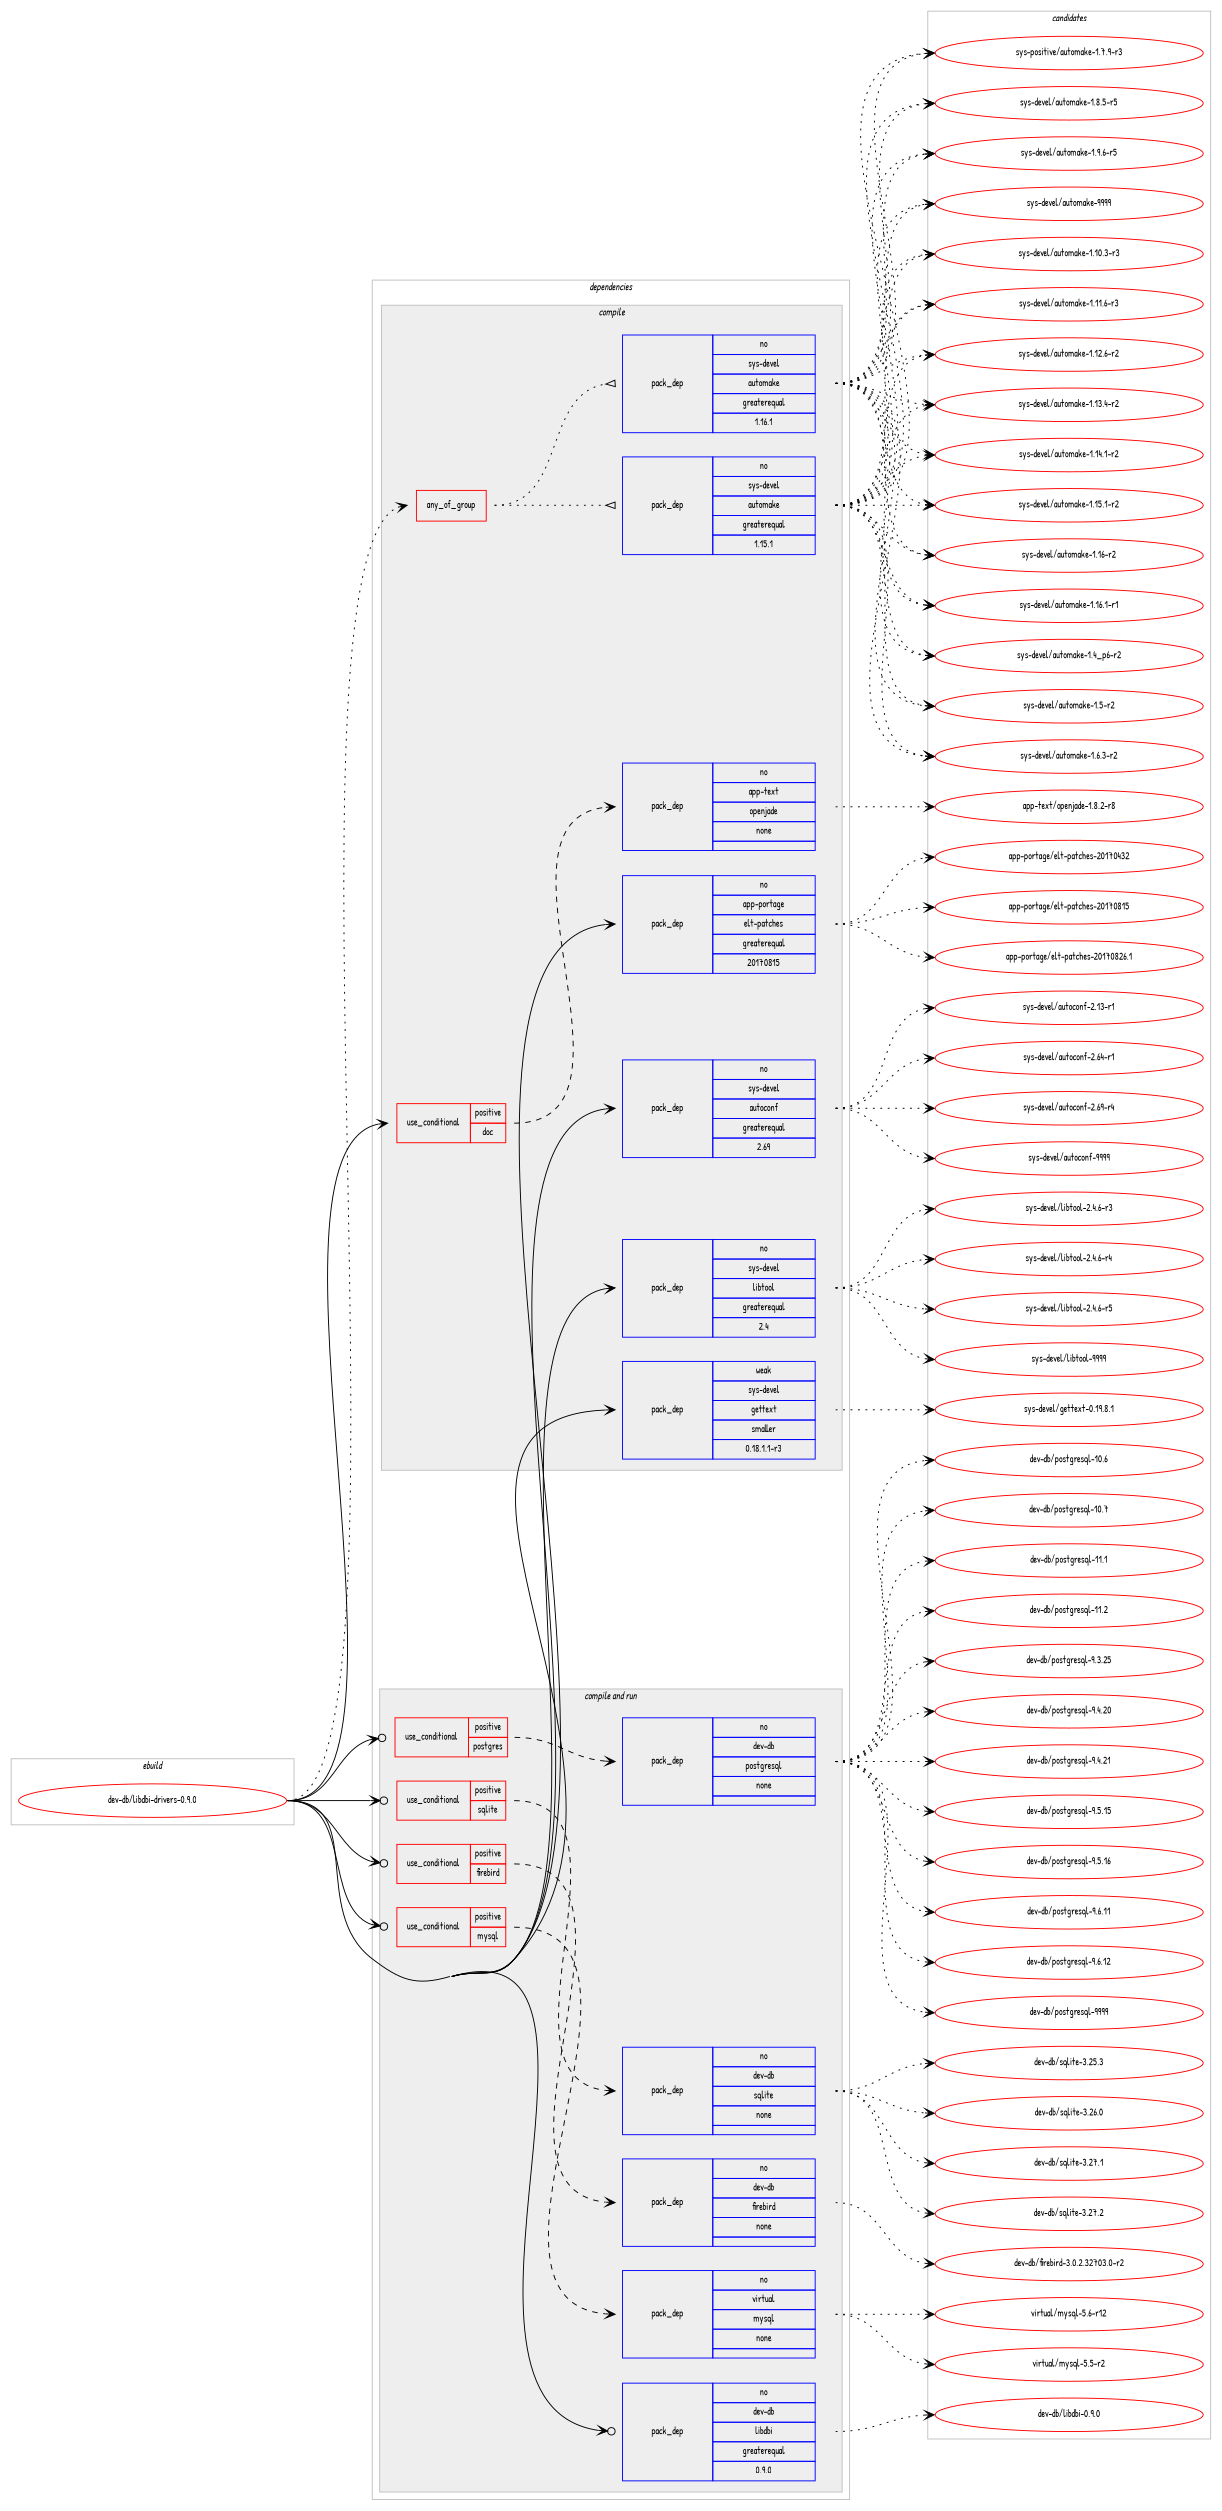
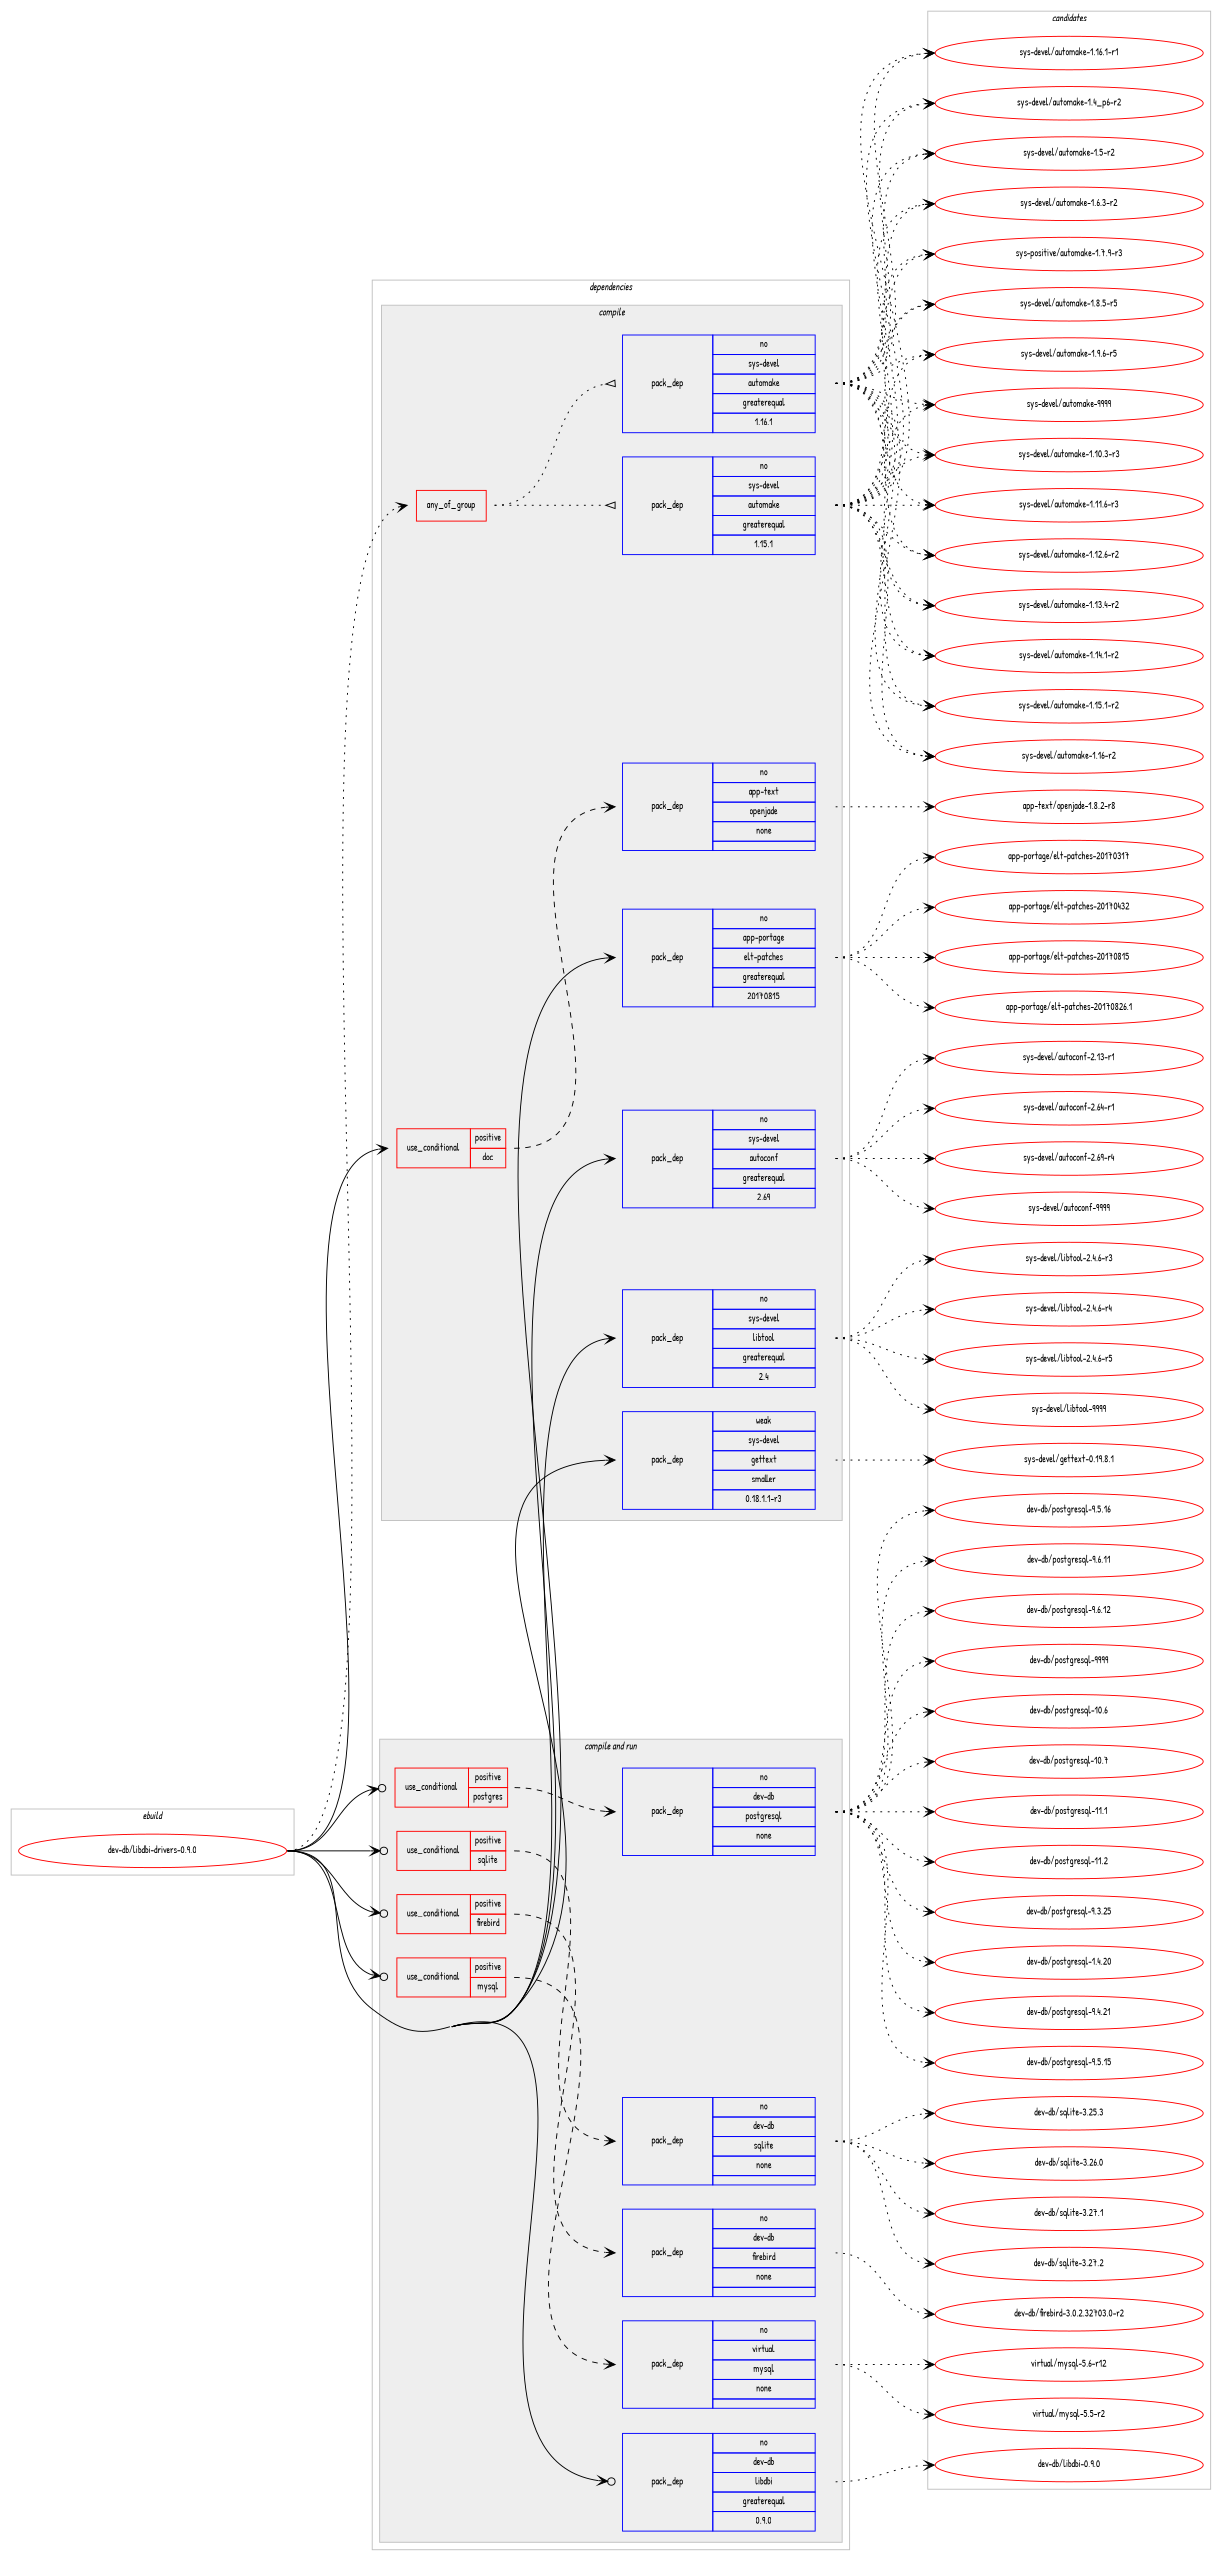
none -> (1069, 857)
(1069, 1711) -> (1069, 1963)
